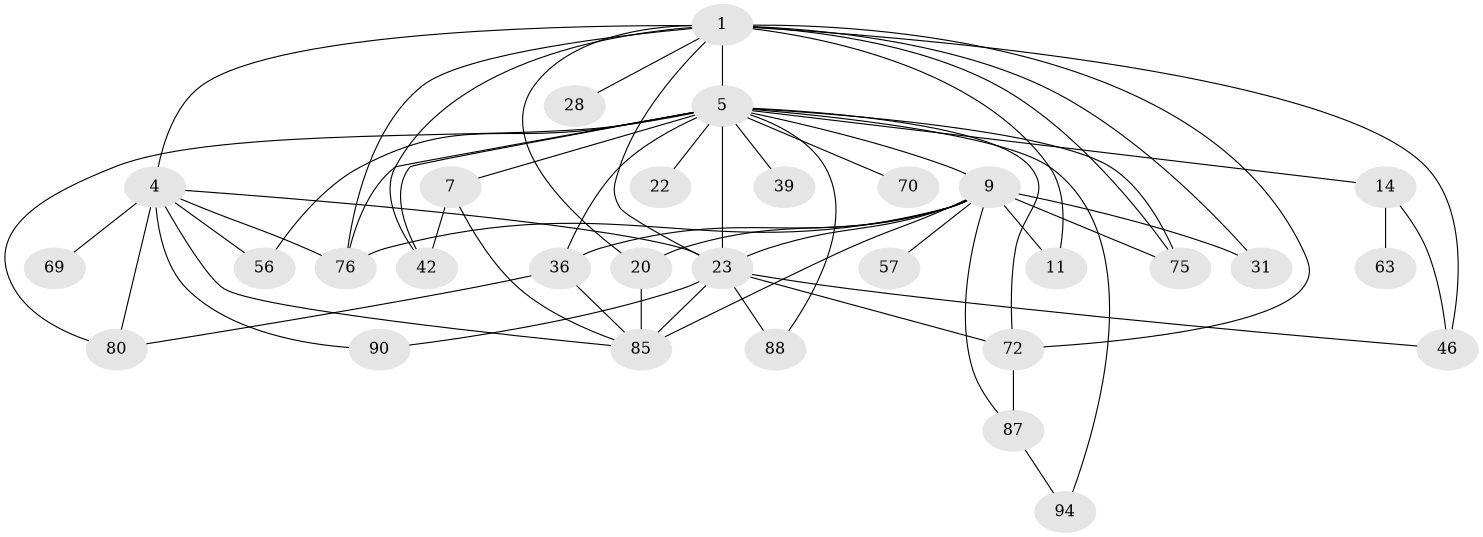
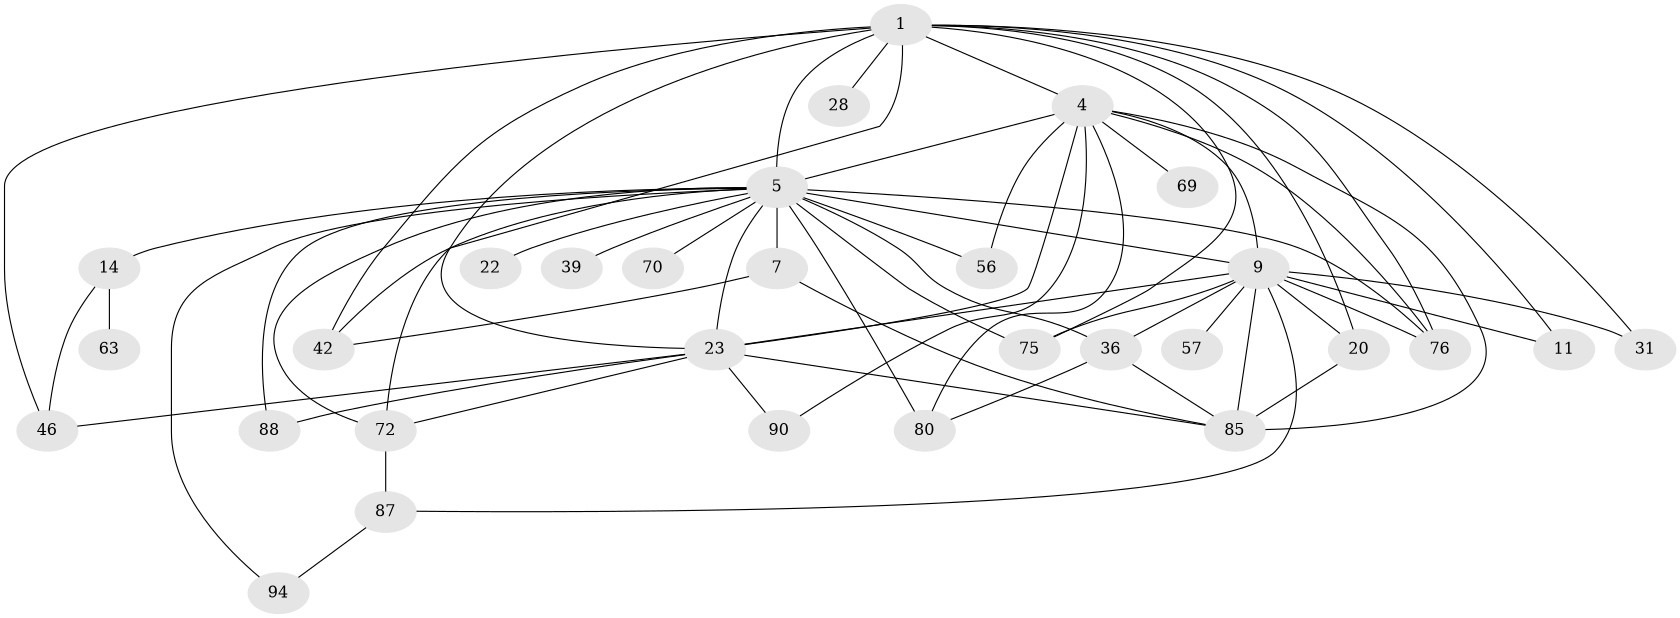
none -> (930, 147)
none -> (1243, 190)
